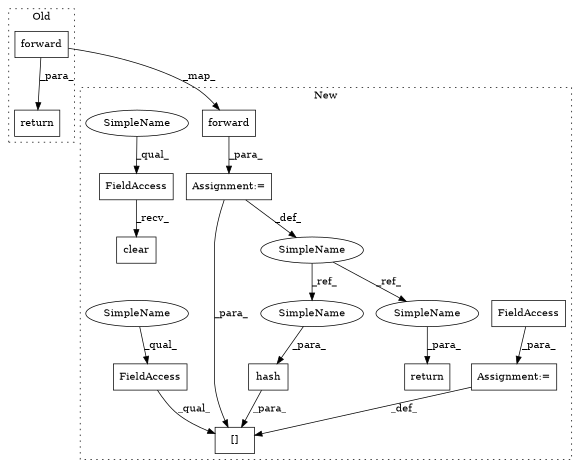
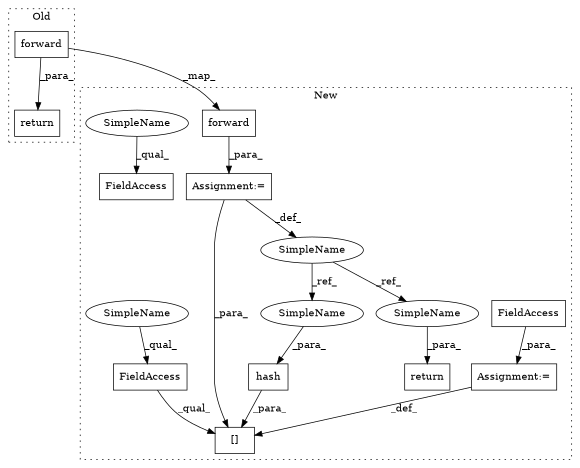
(136, 250) -> none
